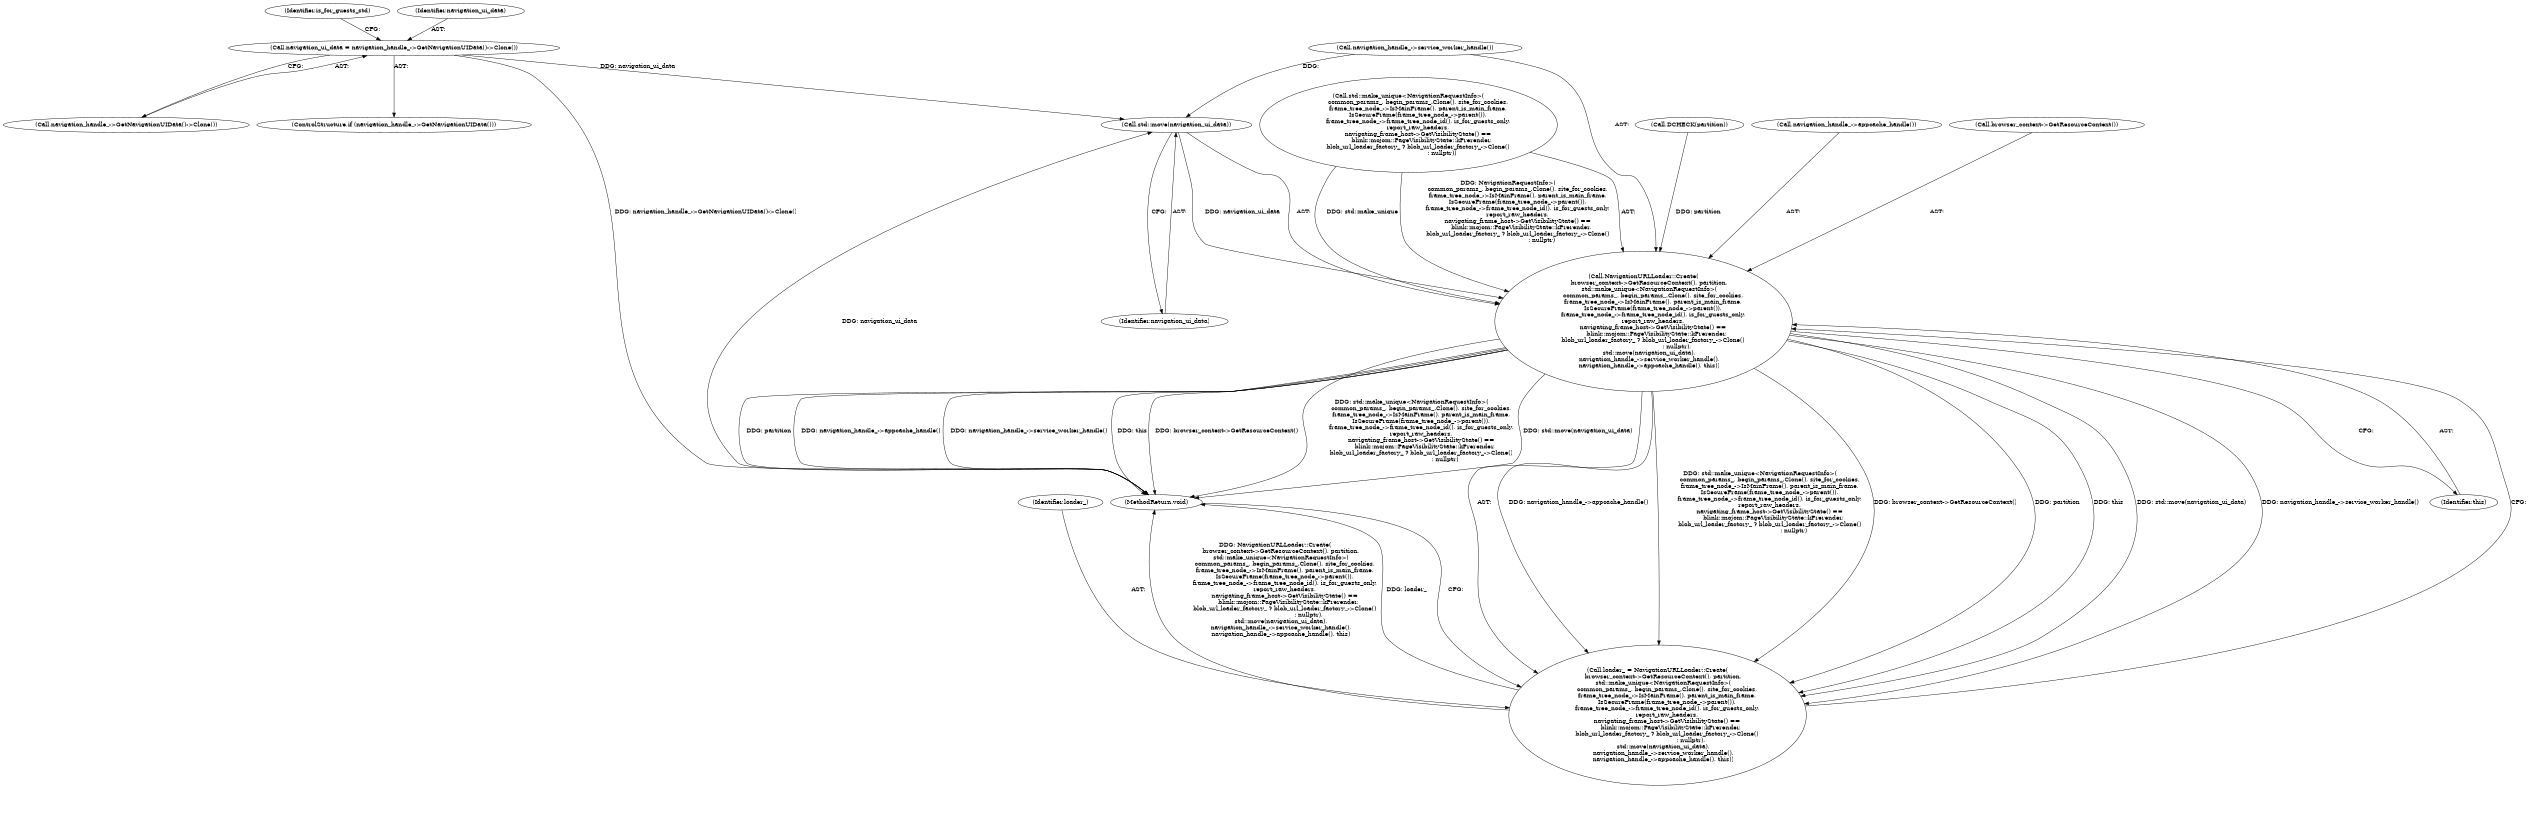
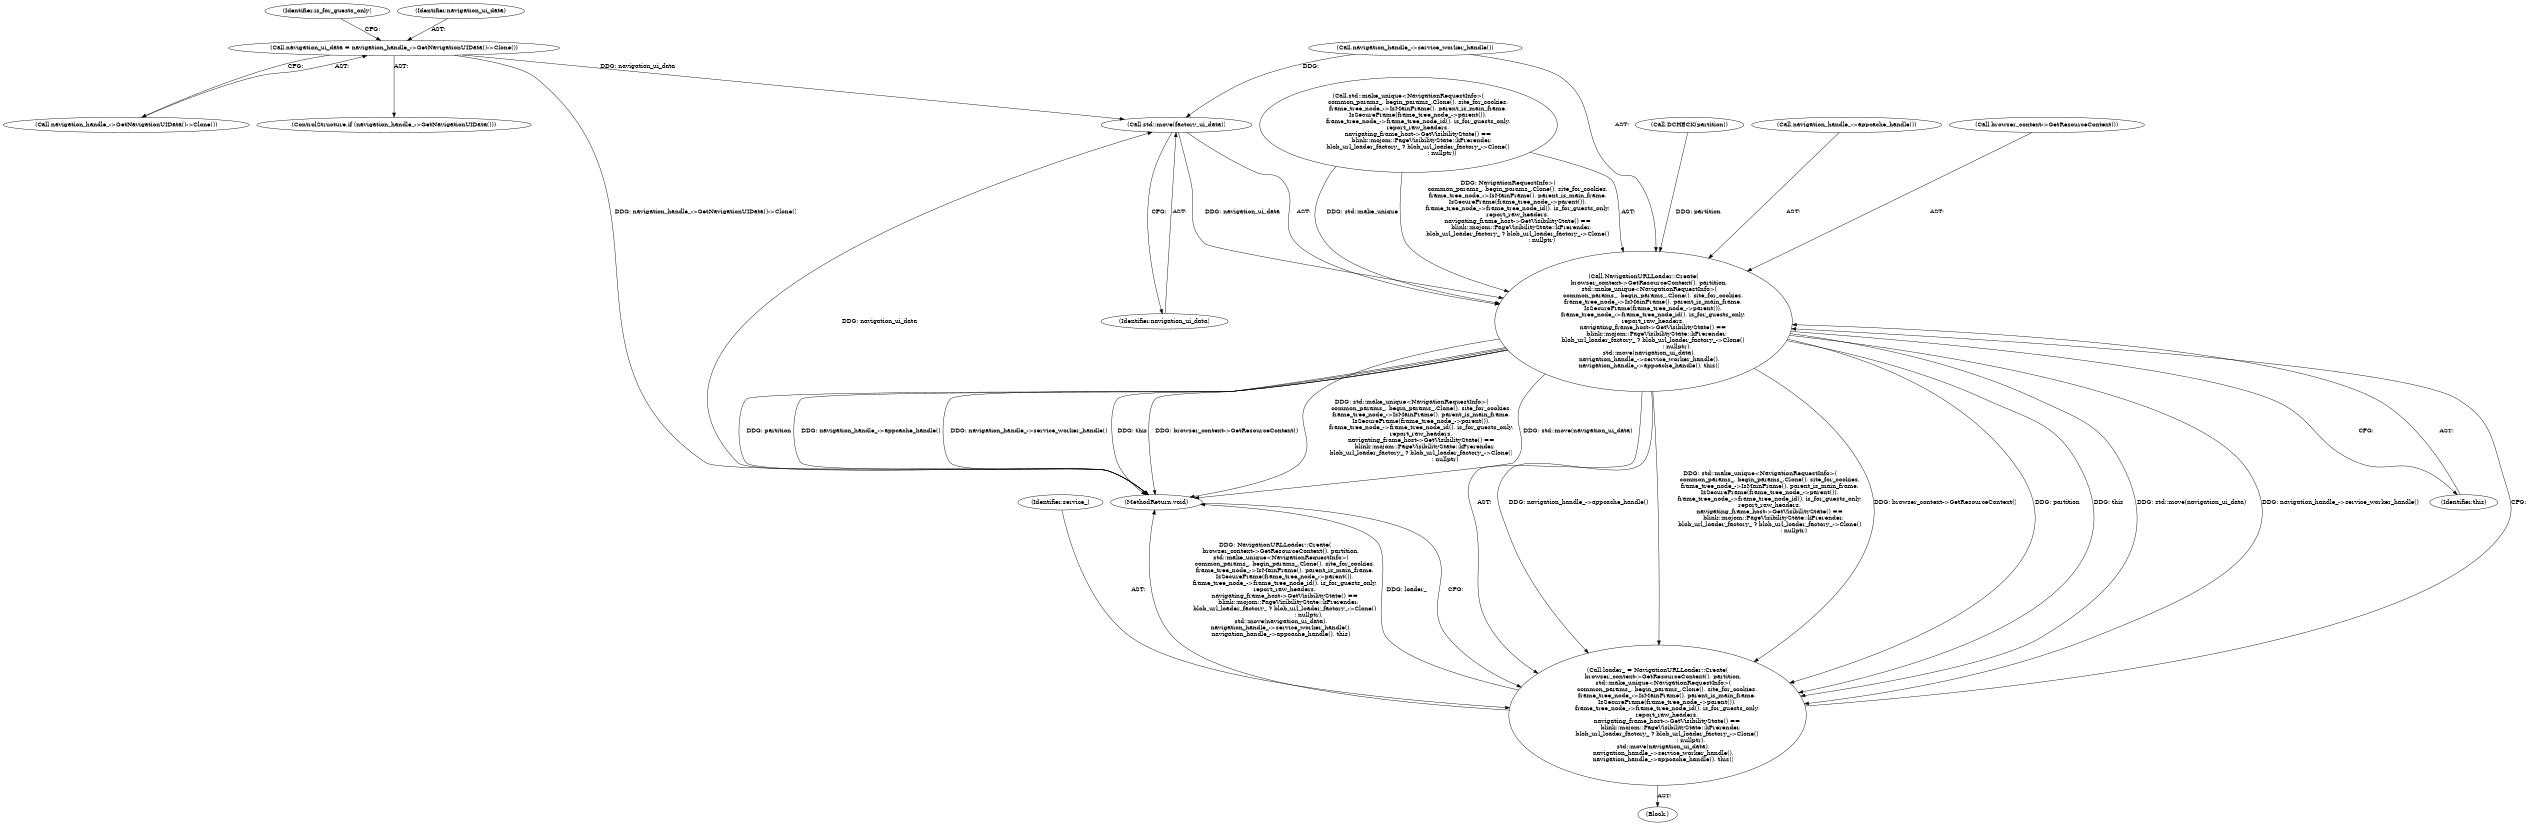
(327, 11) -> (327, 11)
(1176, 125) -> (1176, 125)
(1060, 502) -> (1060, 502)
none -> (1658, 815)
